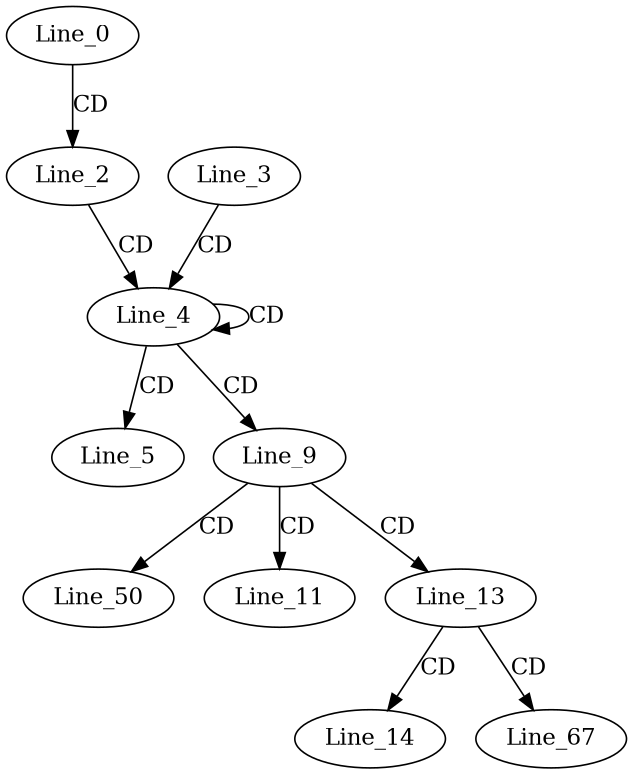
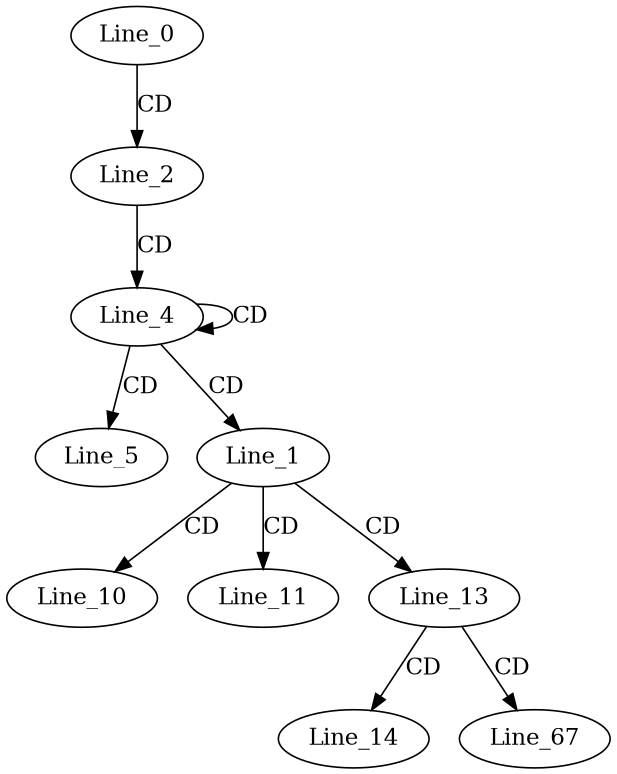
(234, 176) -> none
(280, 458) -> (263, 458)
(99, 598) -> (82, 598)
